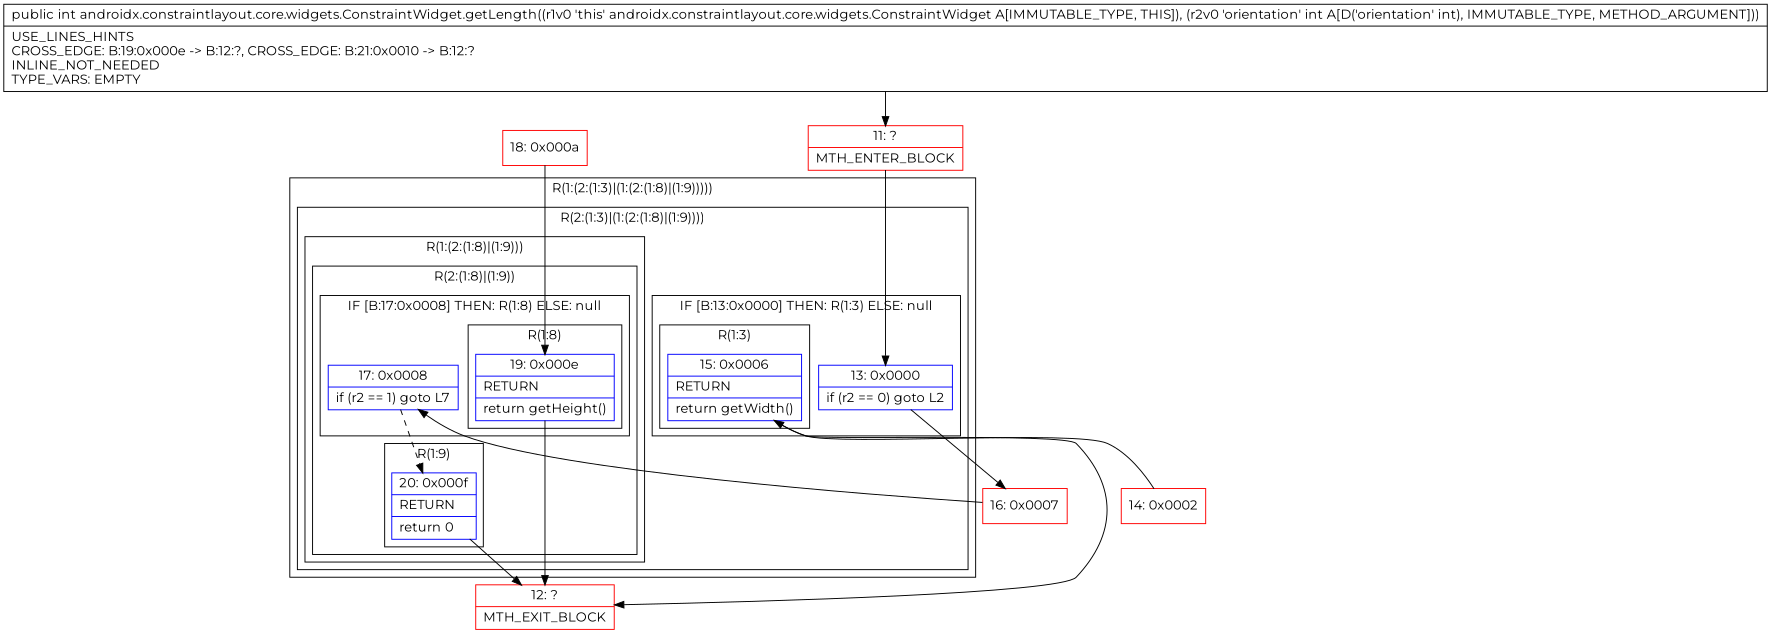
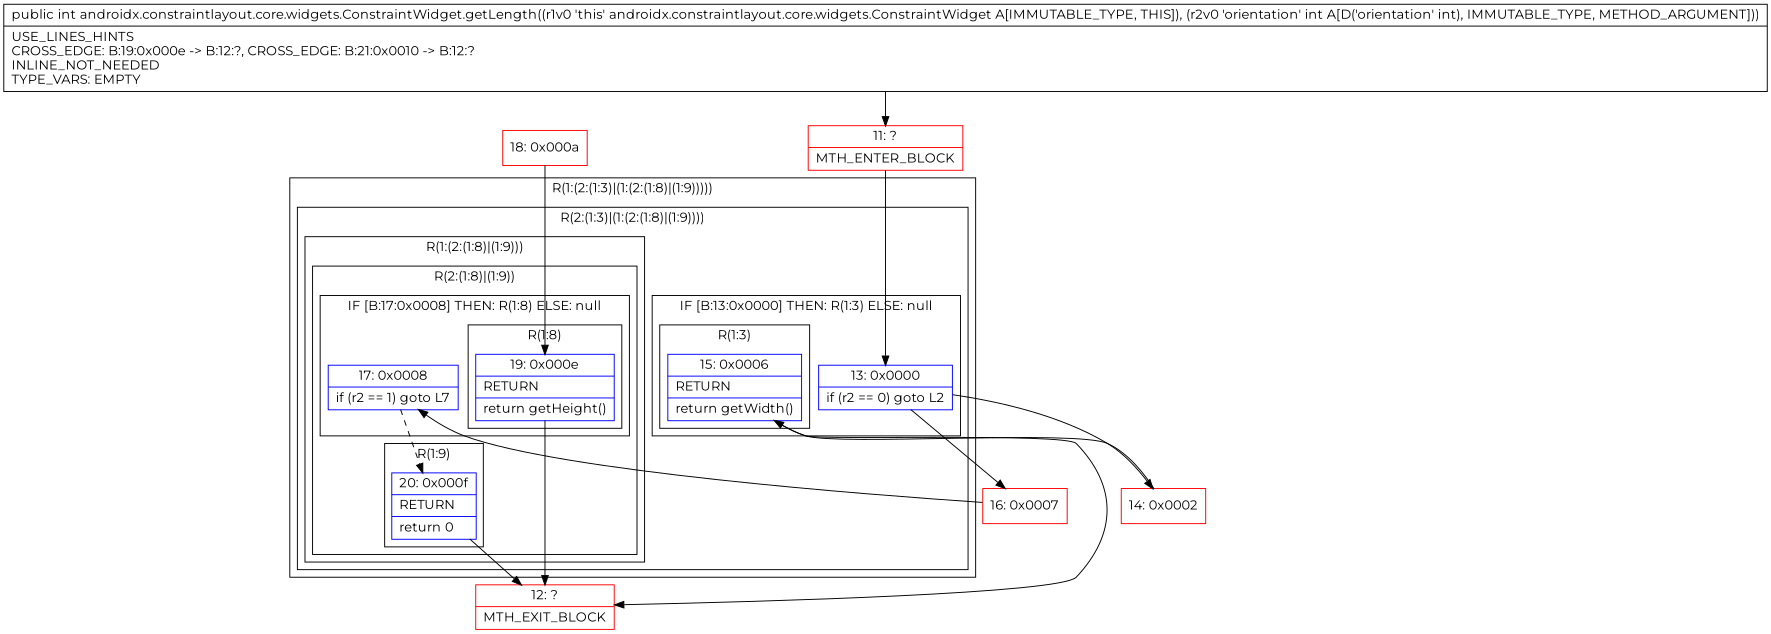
none -> (1059, 421)
